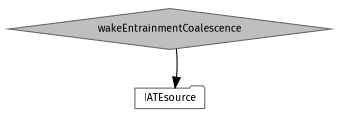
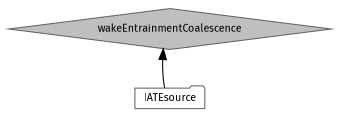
(177, 63) -> (163, 74)
